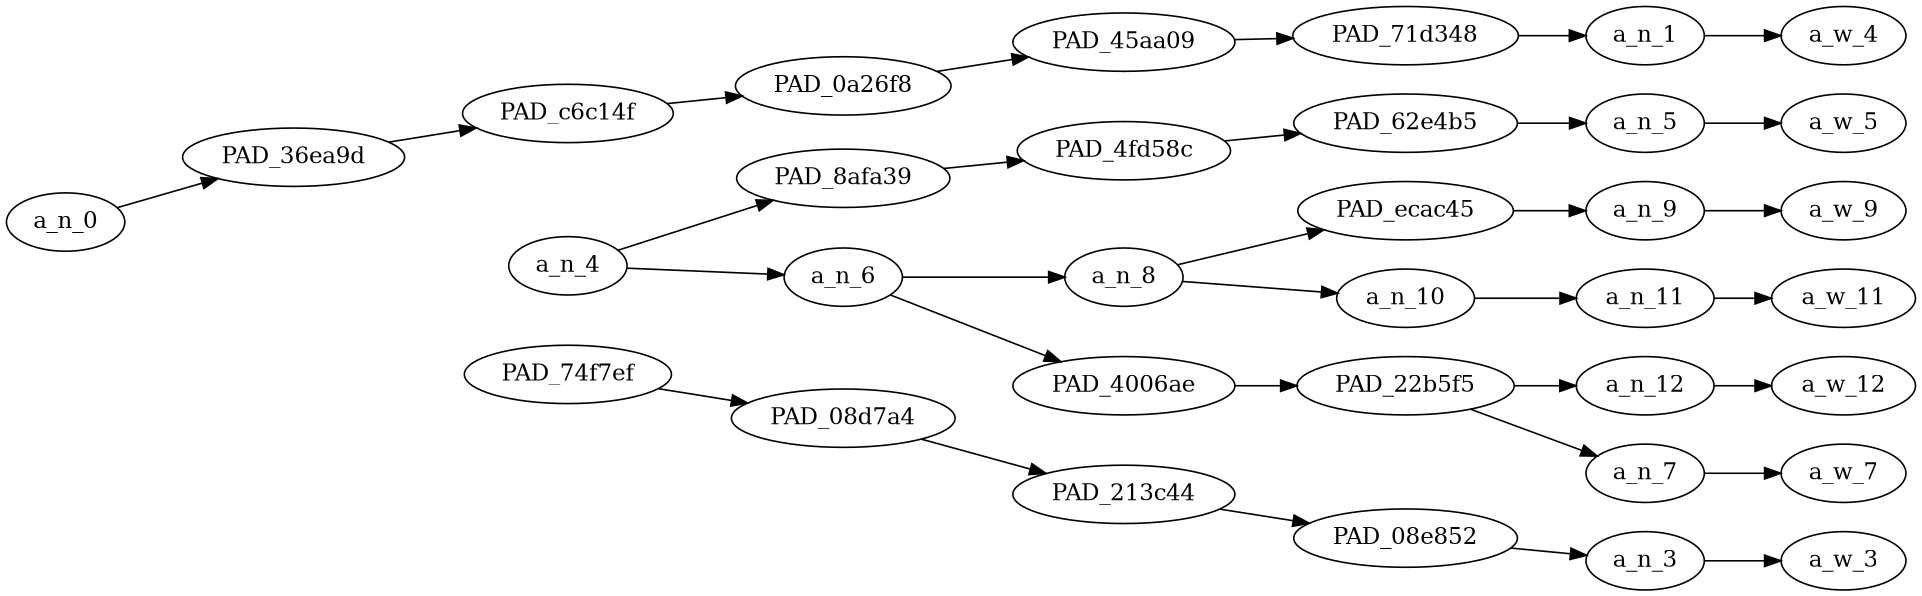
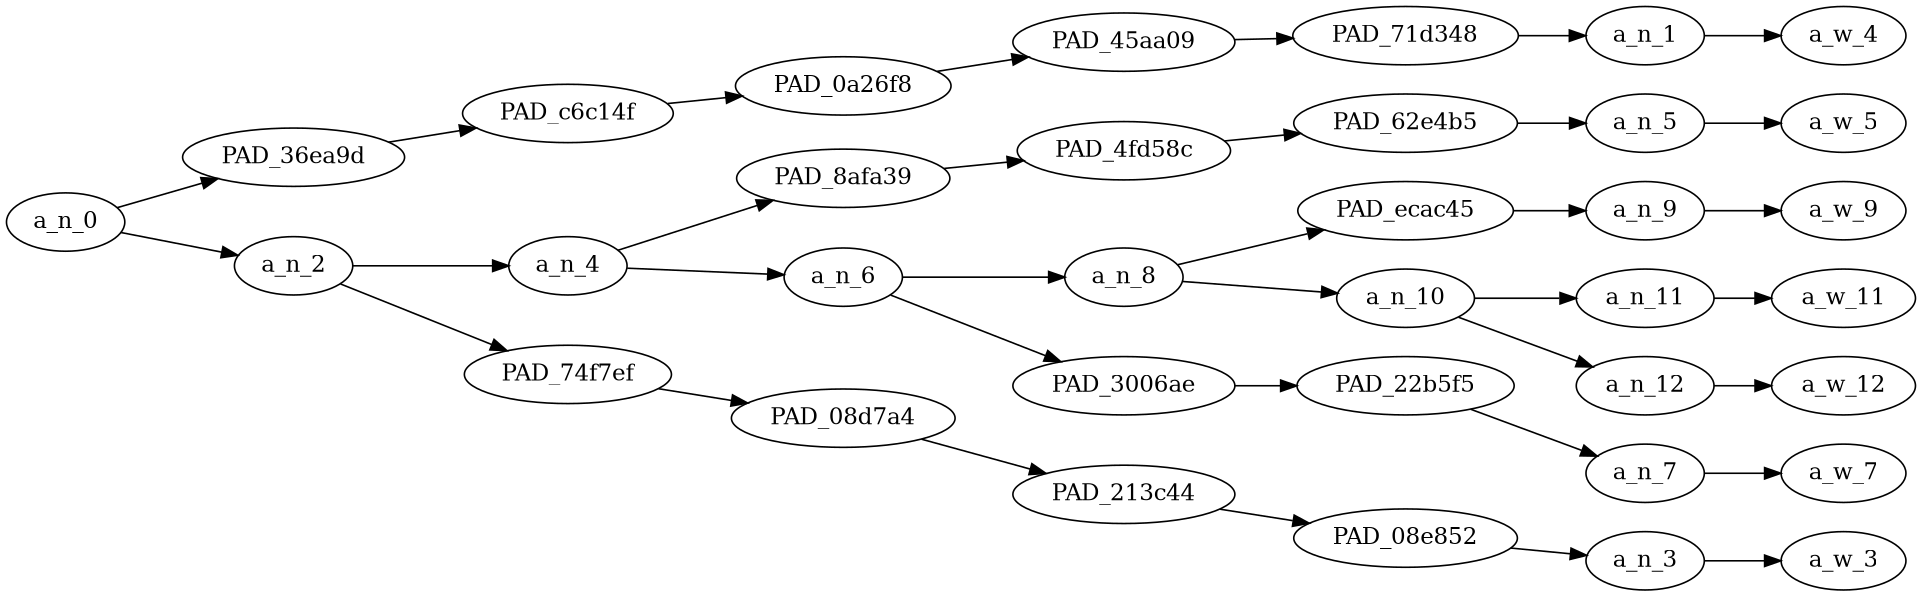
none -> (294, 266)
(1124, 386) -> (1124, 386)
(1537, 386) -> (1518, 339)
